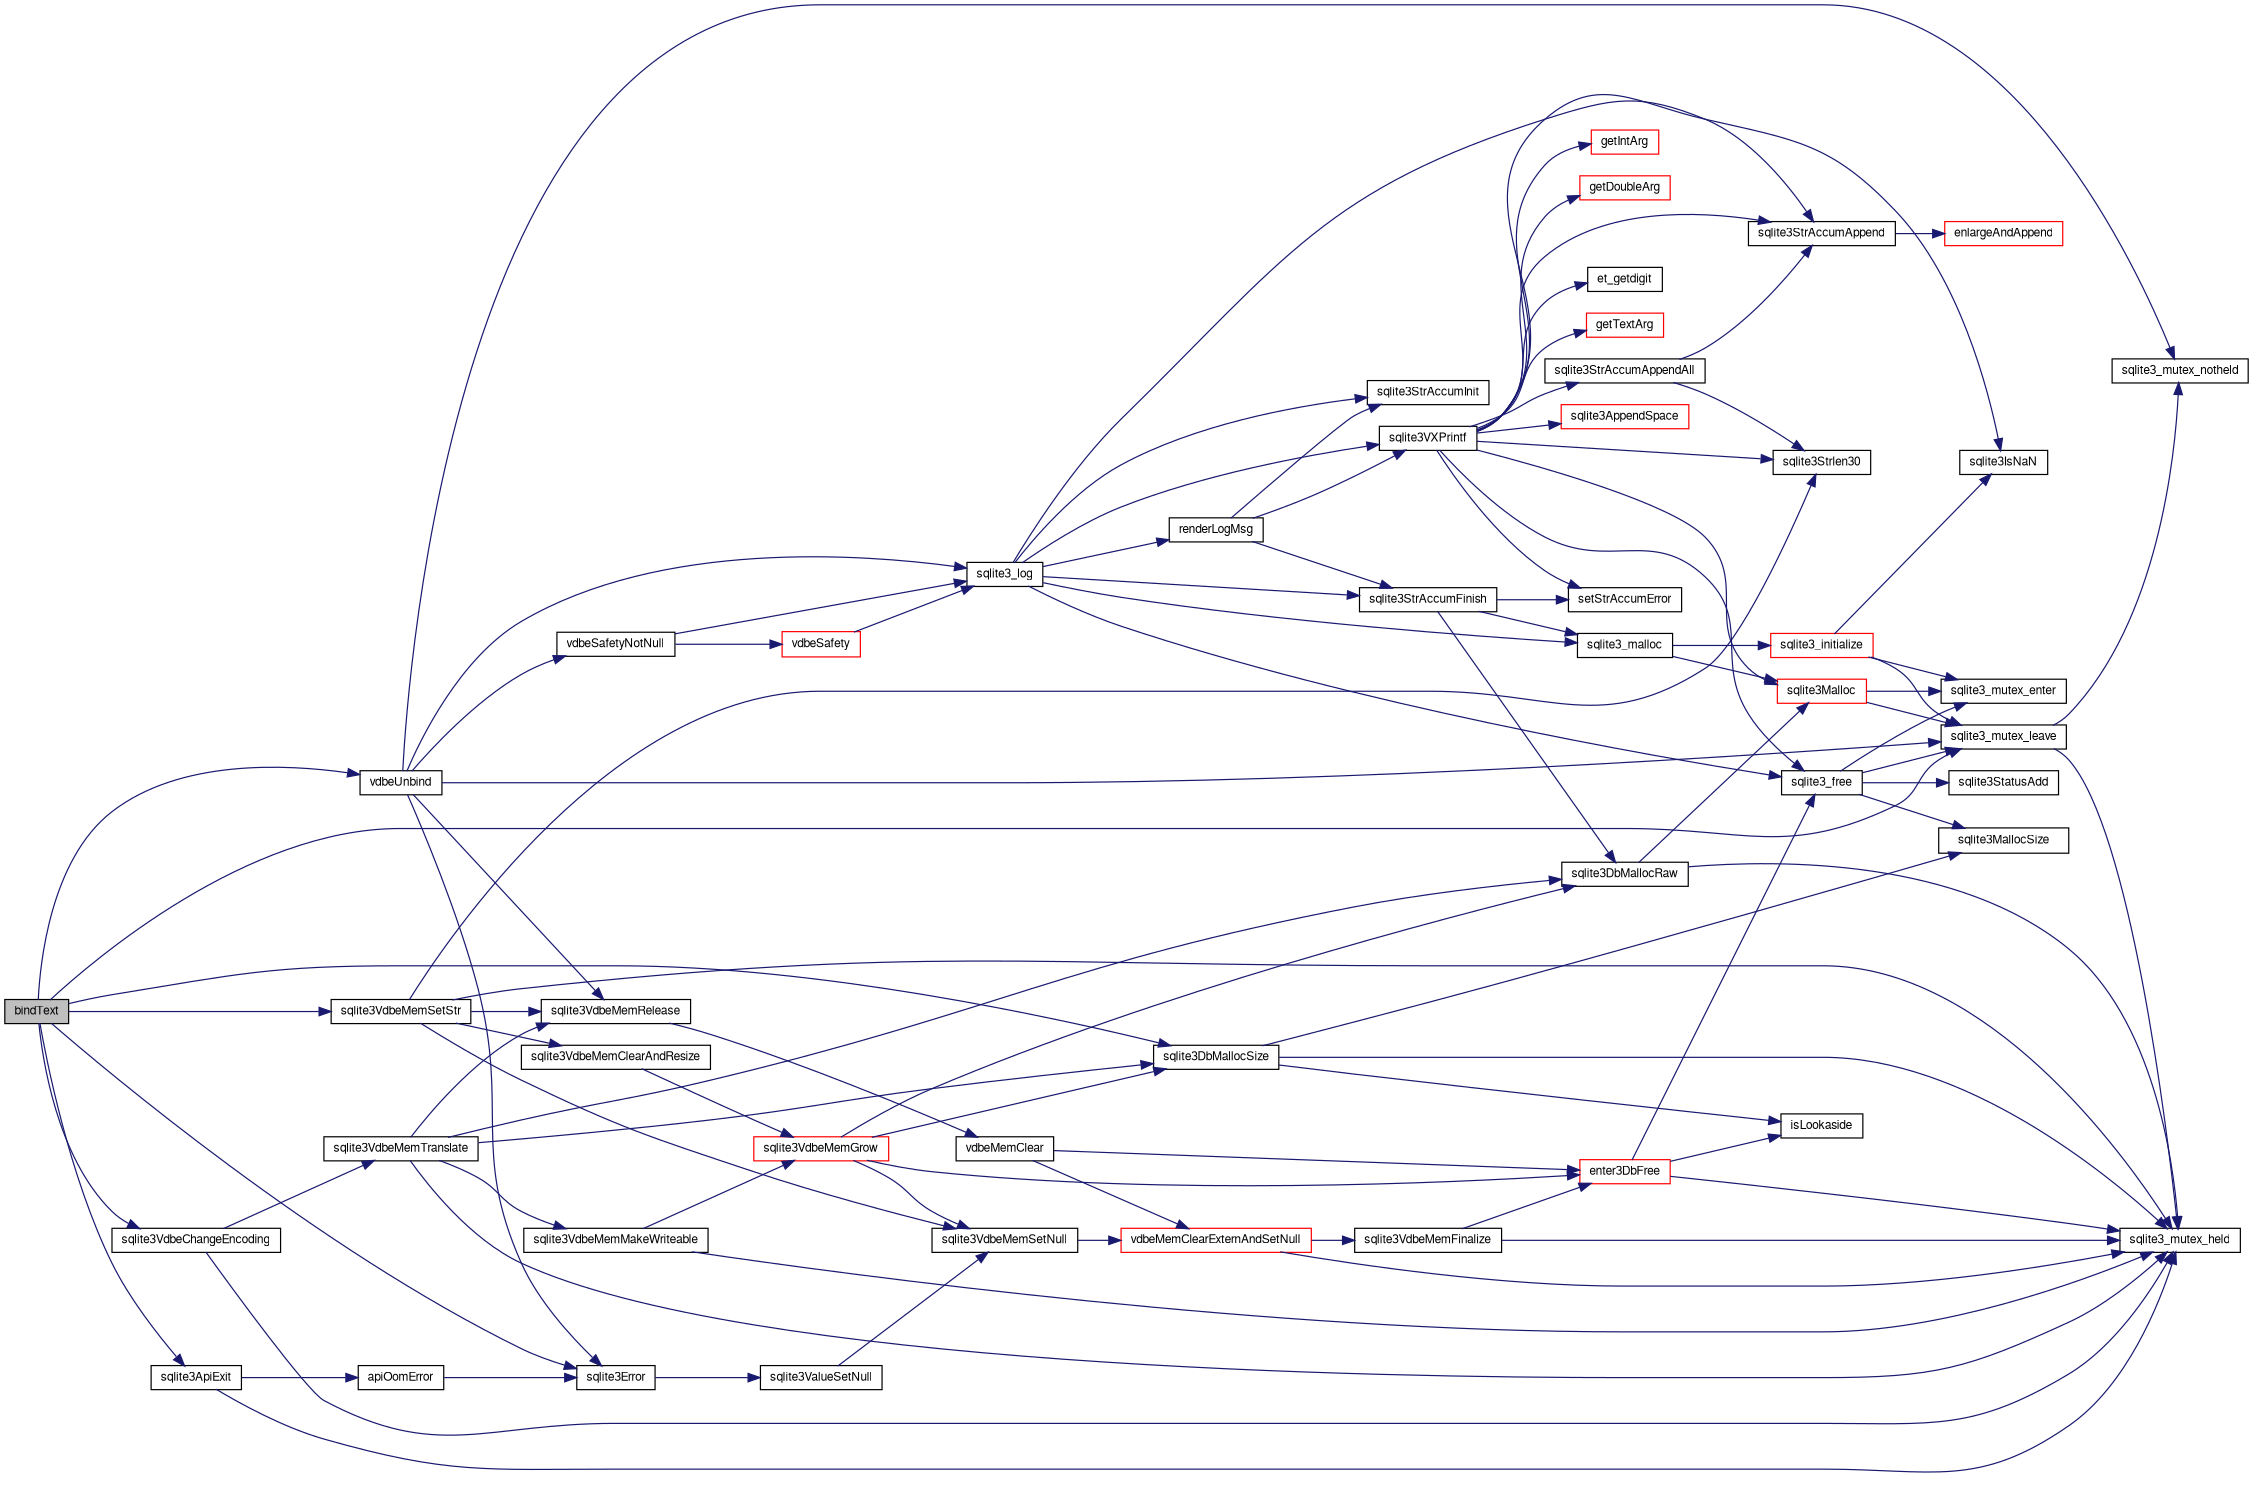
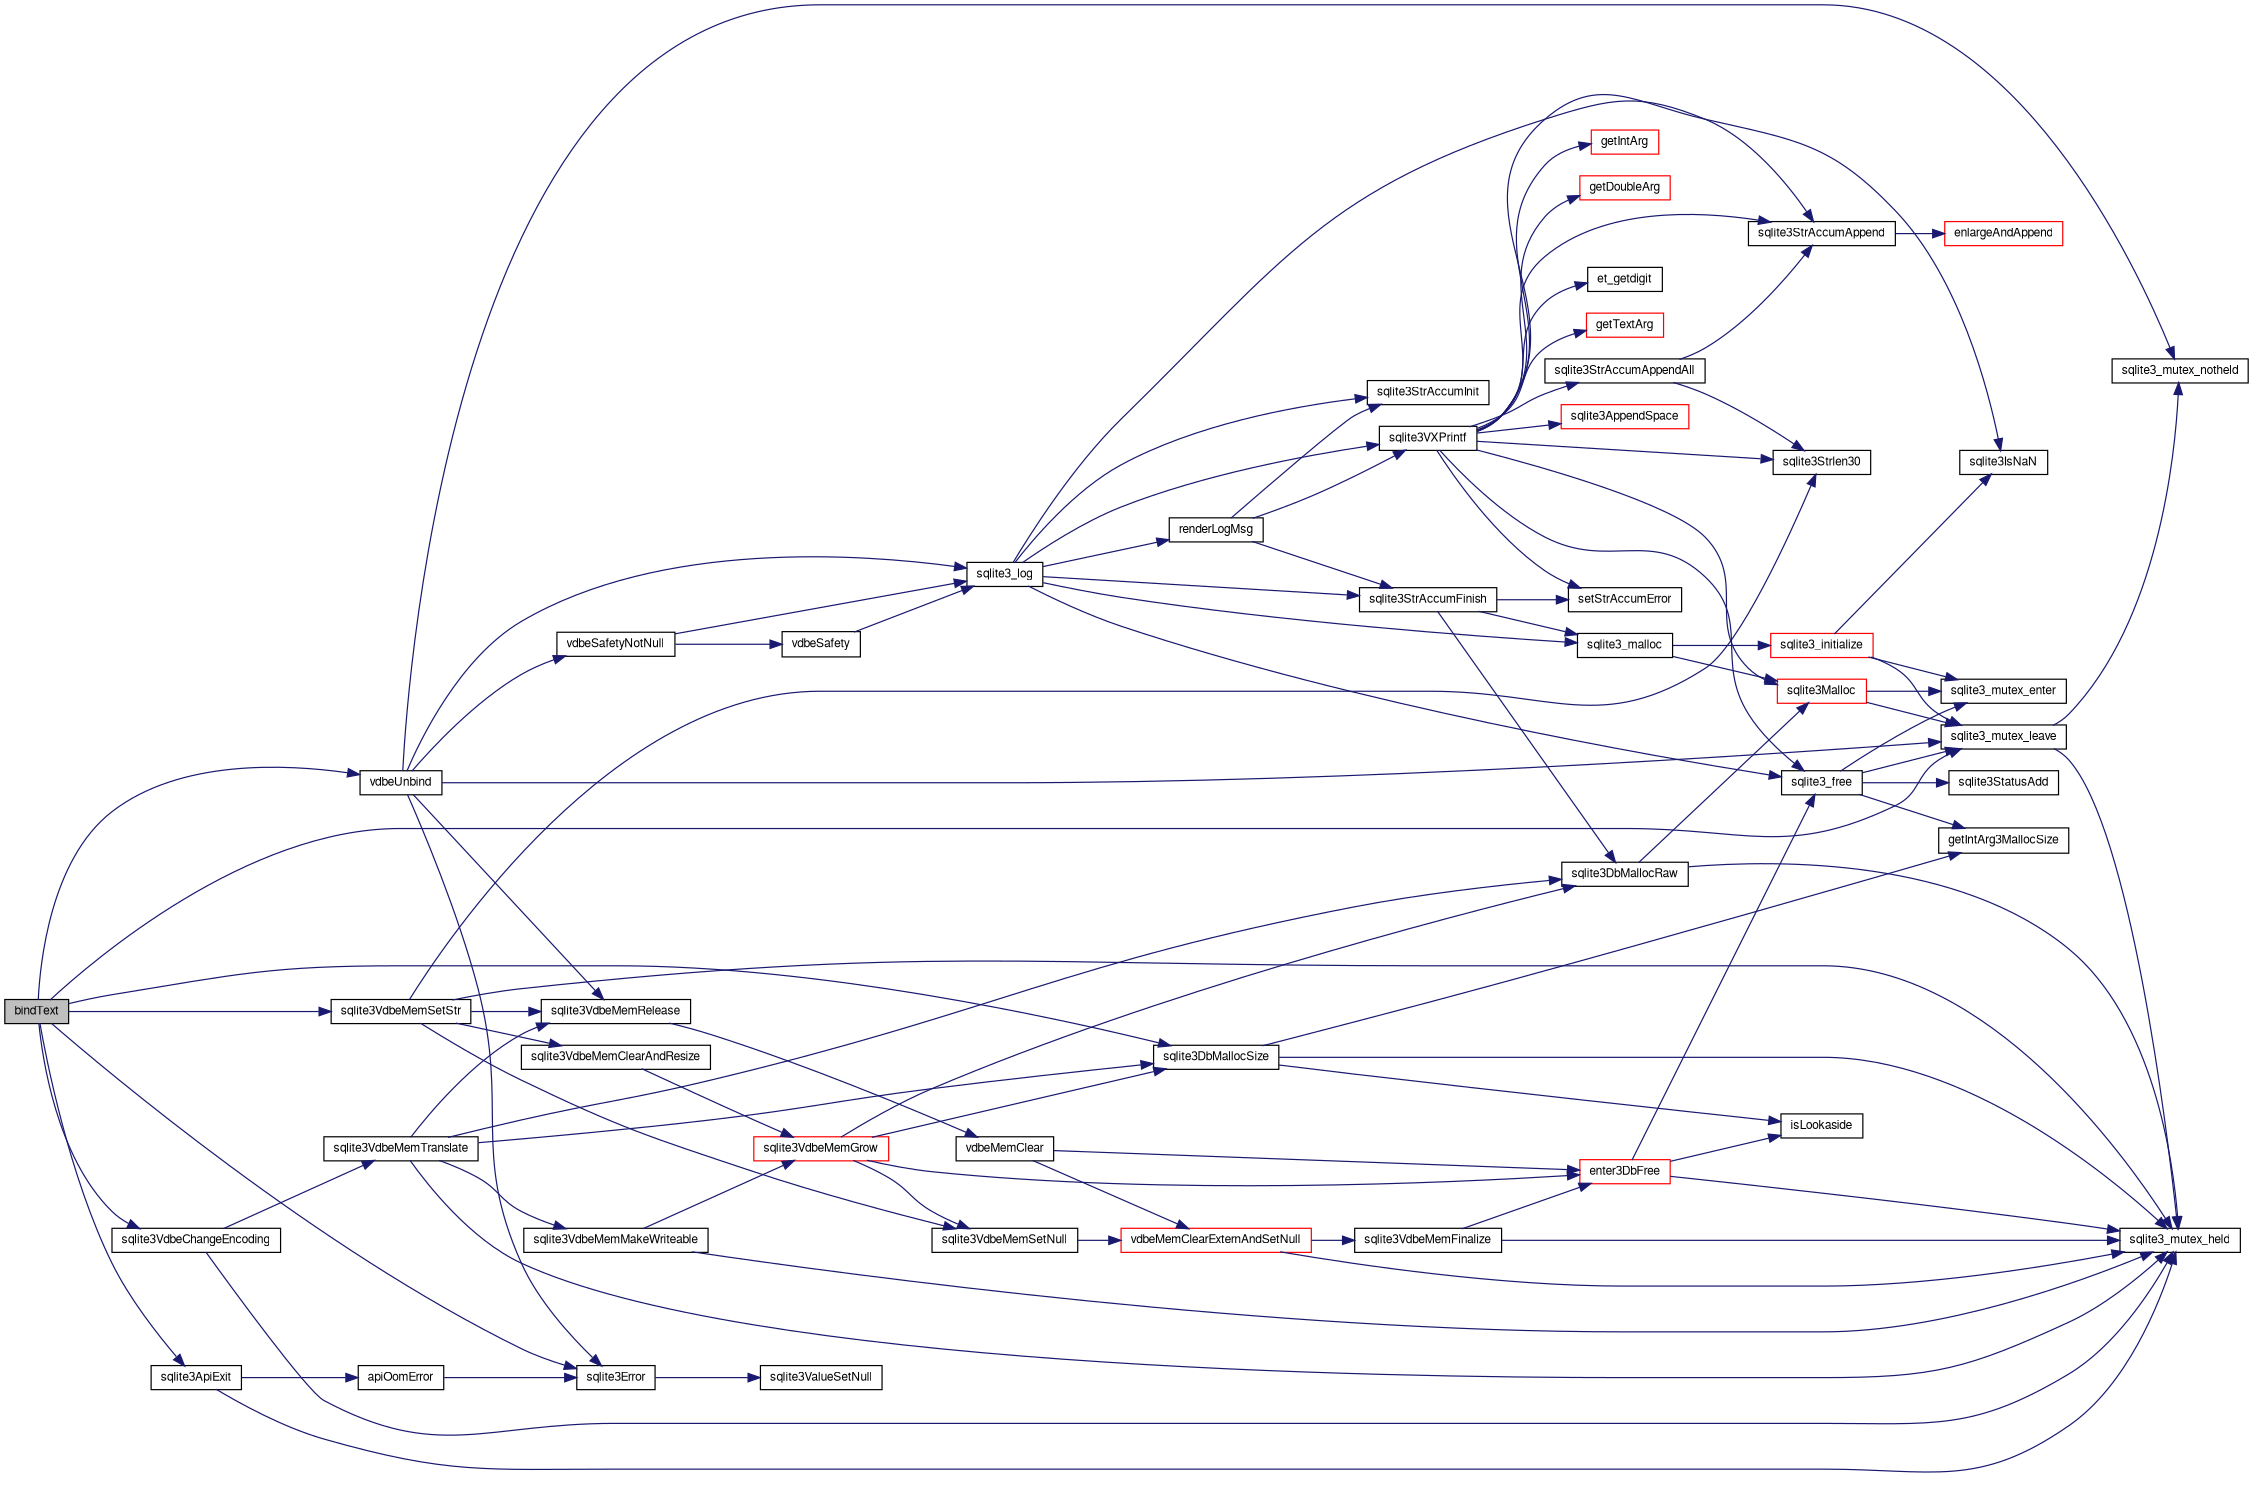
(821, 644) -> (821, 644)
(2004, 841) -> (2004, 841)
(908, 1313) -> none
